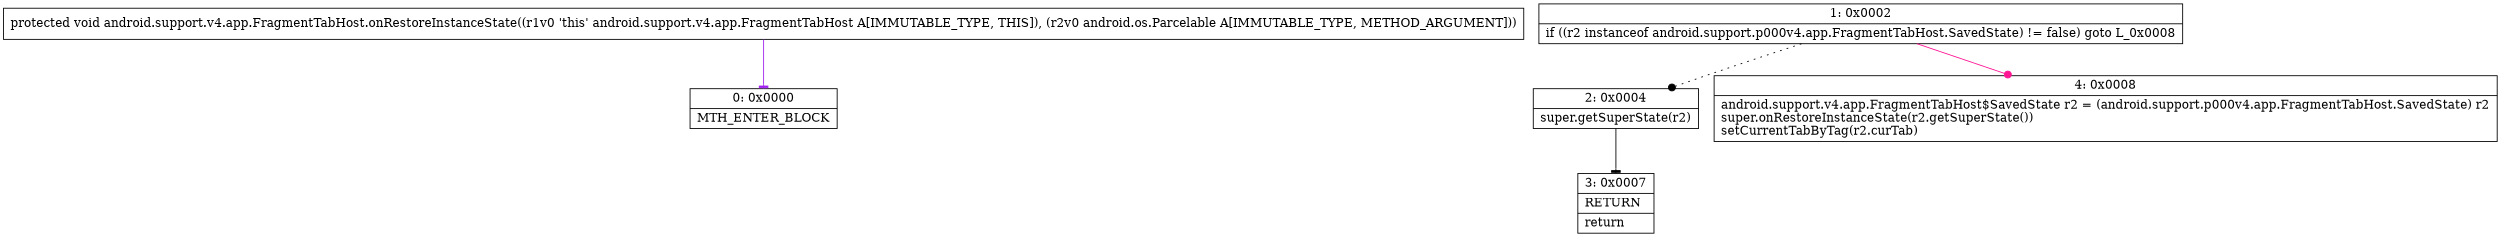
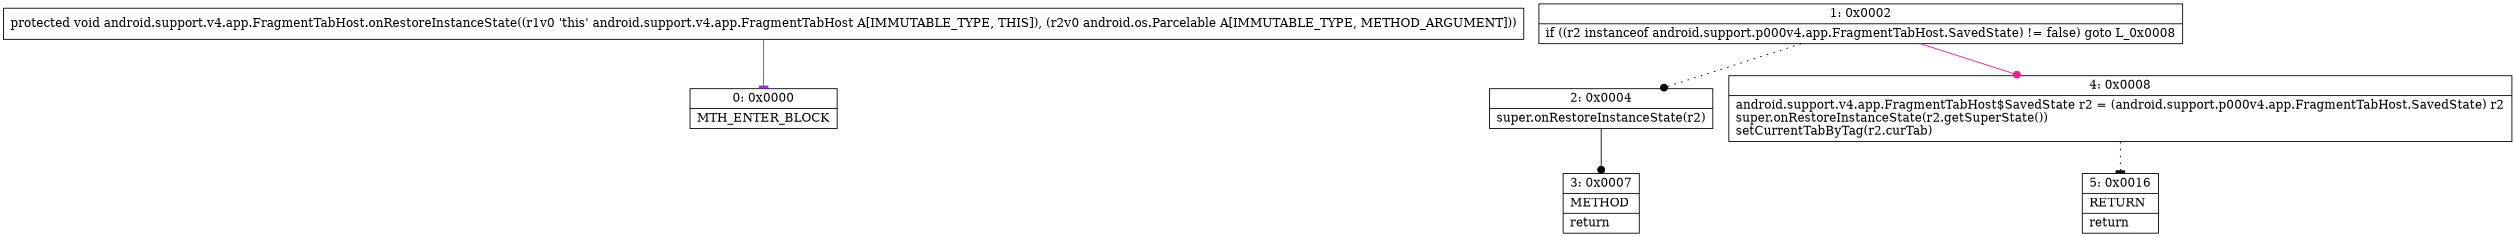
(1616, 118) -> (1601, 118)
(1616, 149) -> (1601, 147)
(1613, 203) -> (1600, 203)
none -> (2120, 203)
